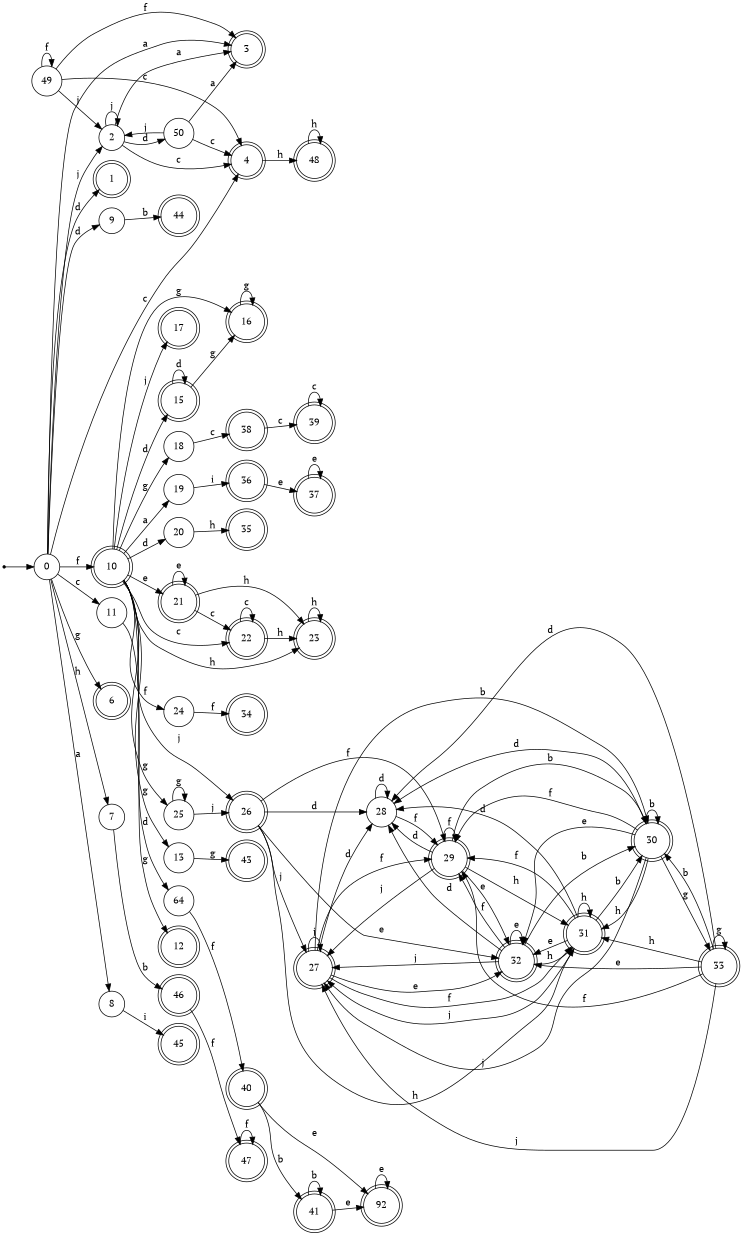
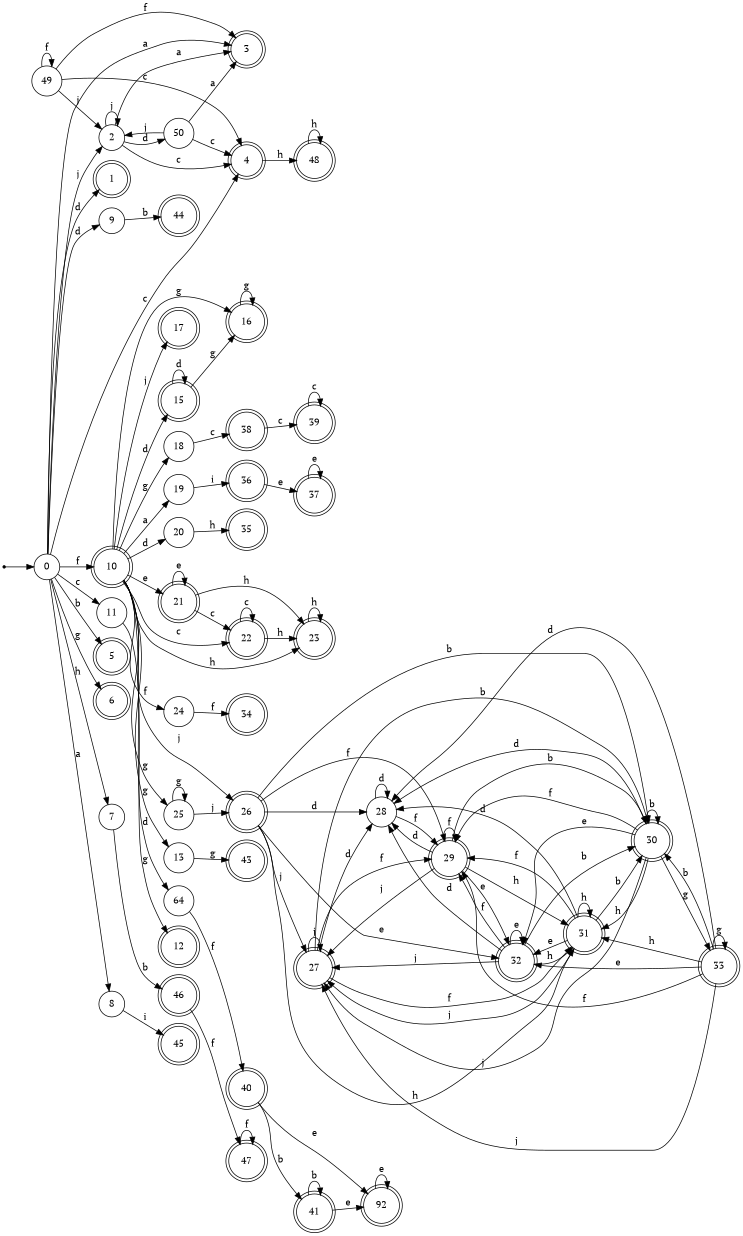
none -> (486, 654)
none -> (112, 656)
(413, 992) -> none
